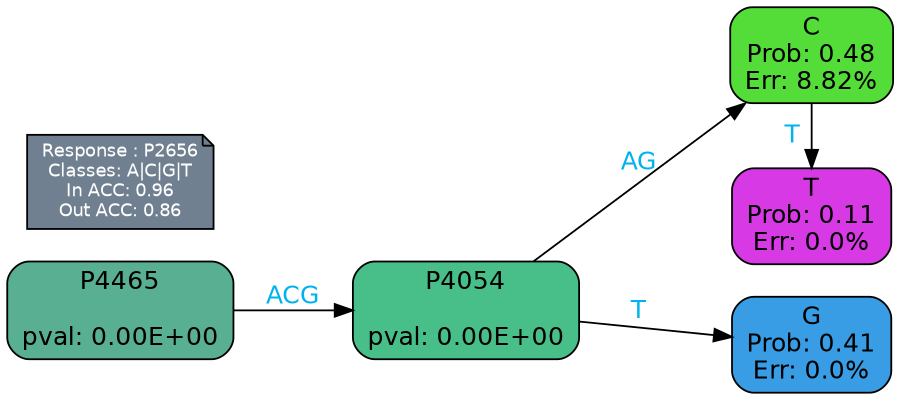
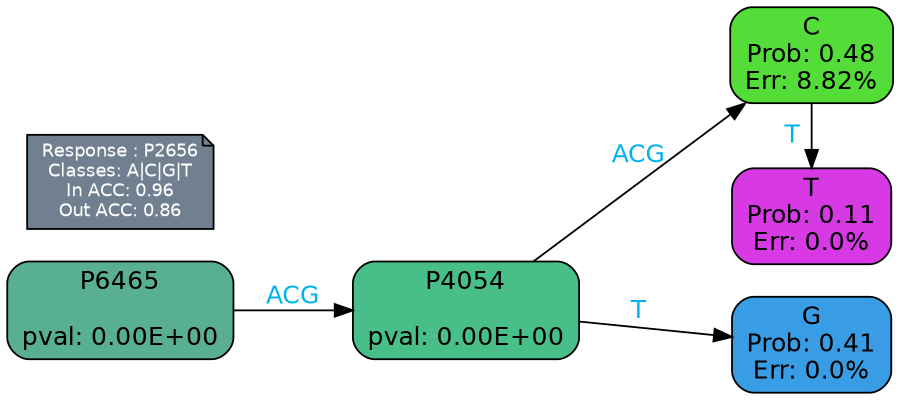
(639, 163) -> (639, 156)
(120, 310) -> (120, 310)
